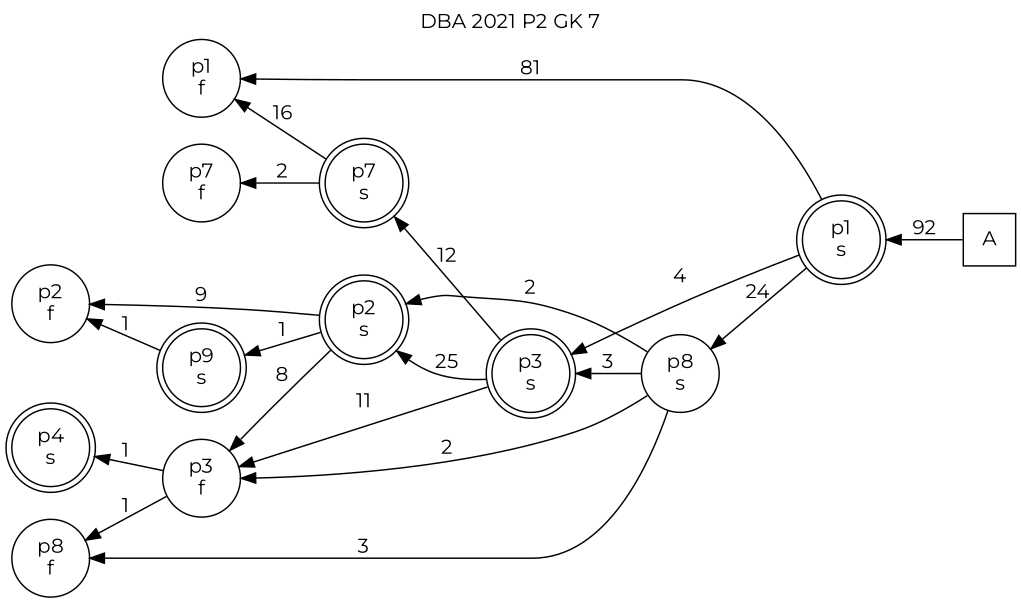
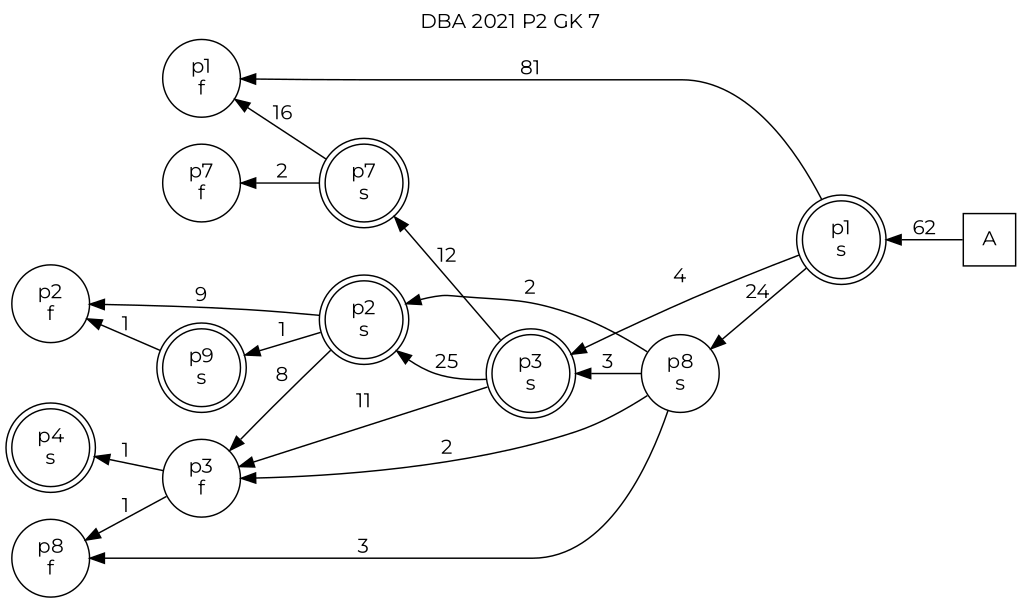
(925, 229) -> (925, 229)
